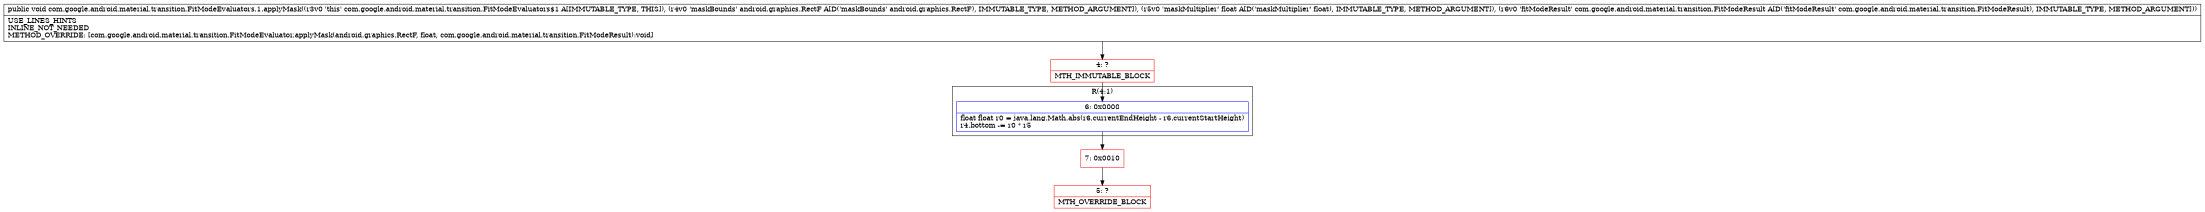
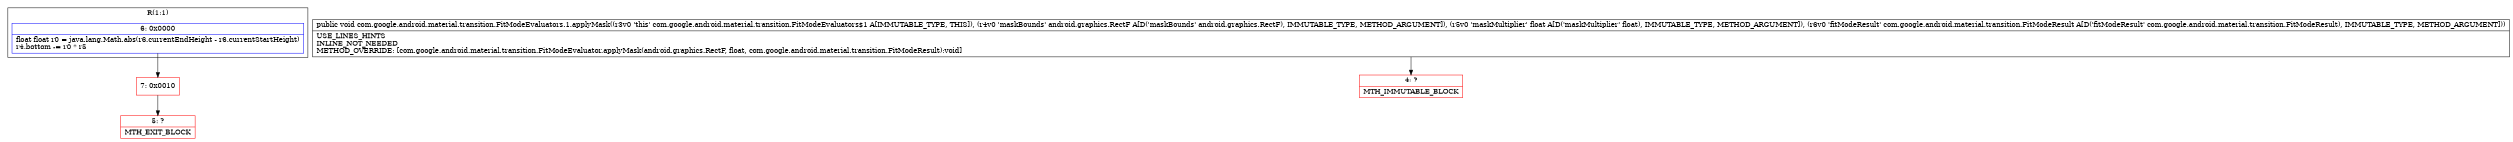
(1102, 89) -> none
(1102, 92) -> (158, 13)
(1102, 202) -> (158, 132)
